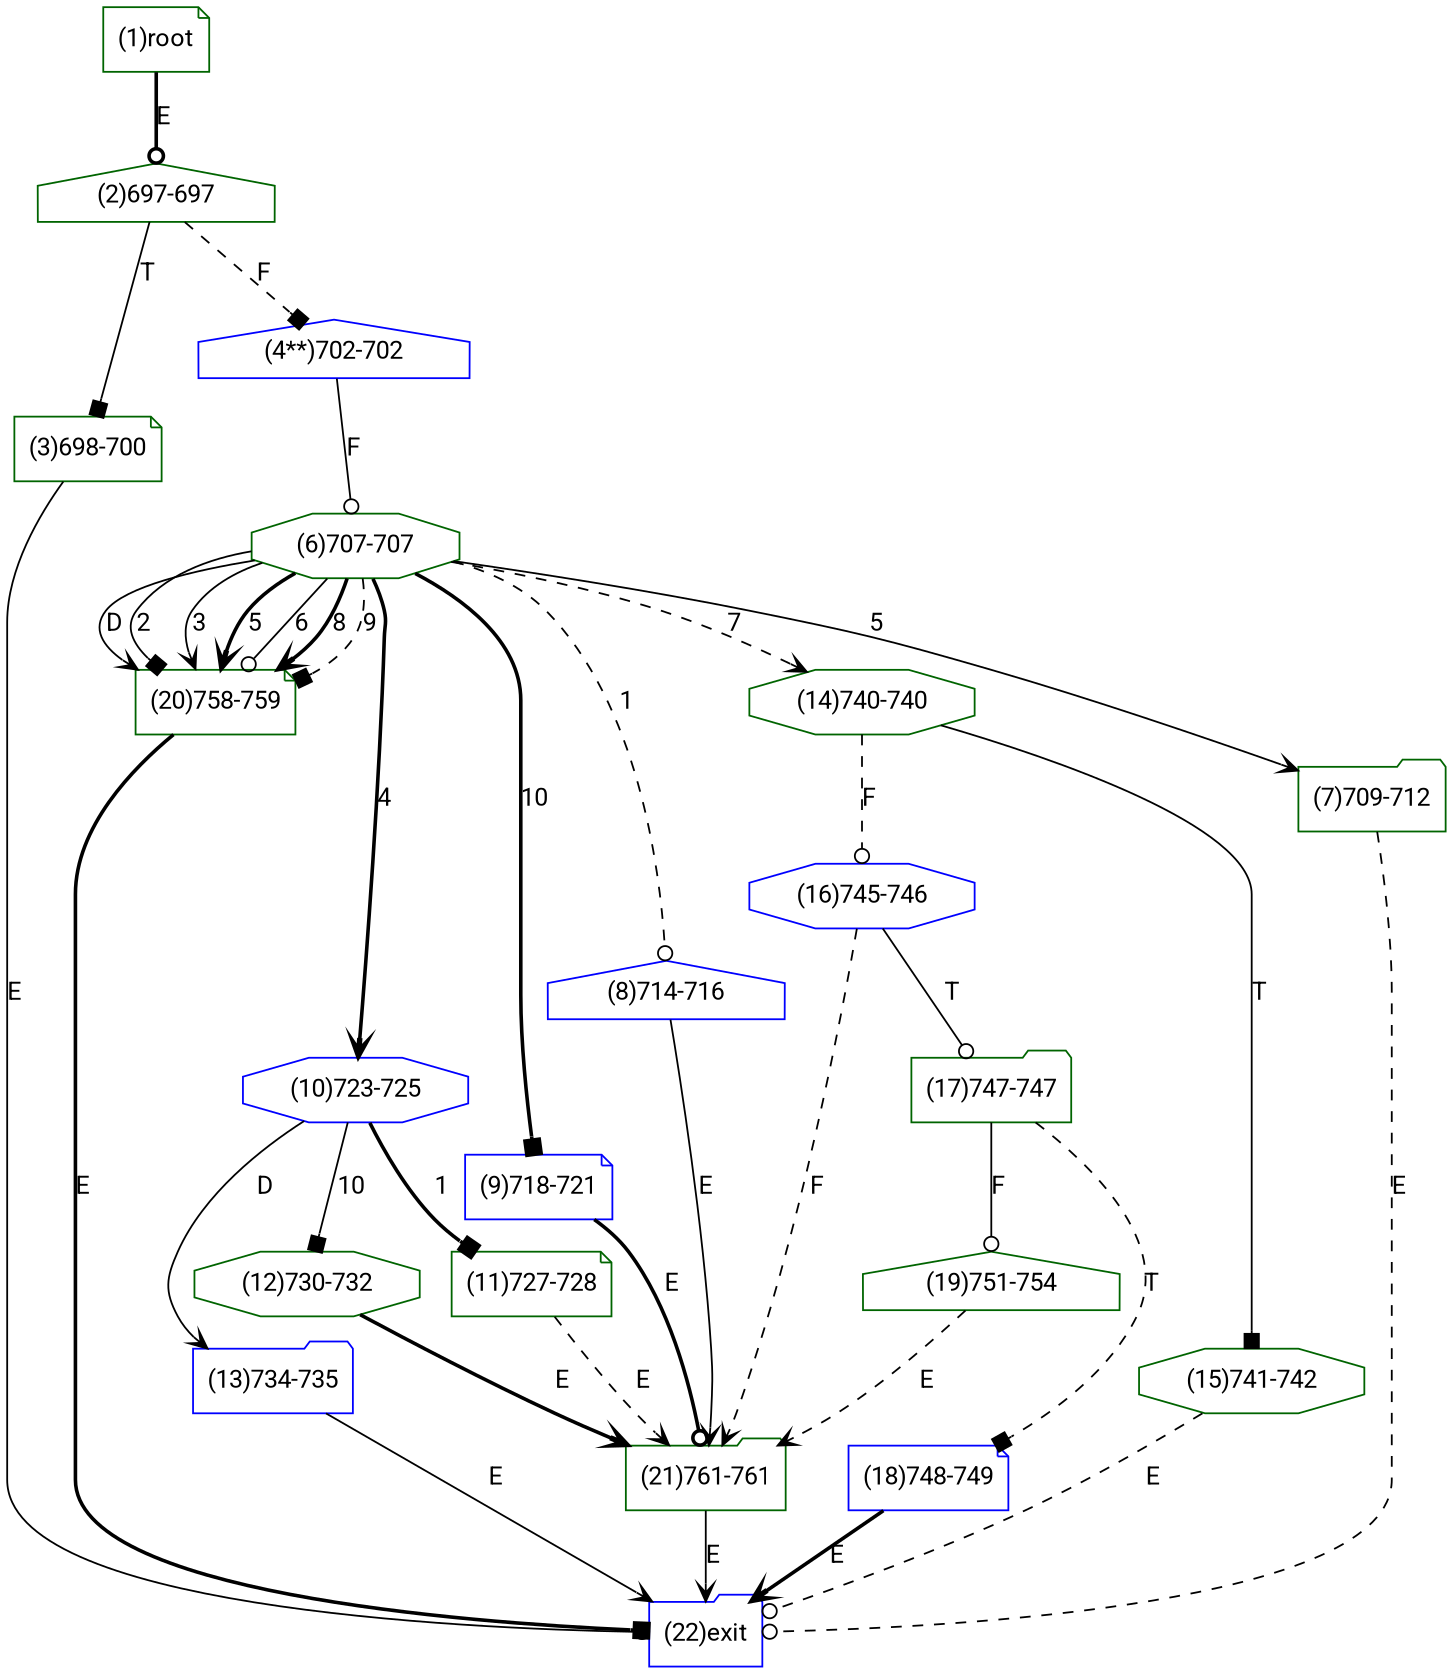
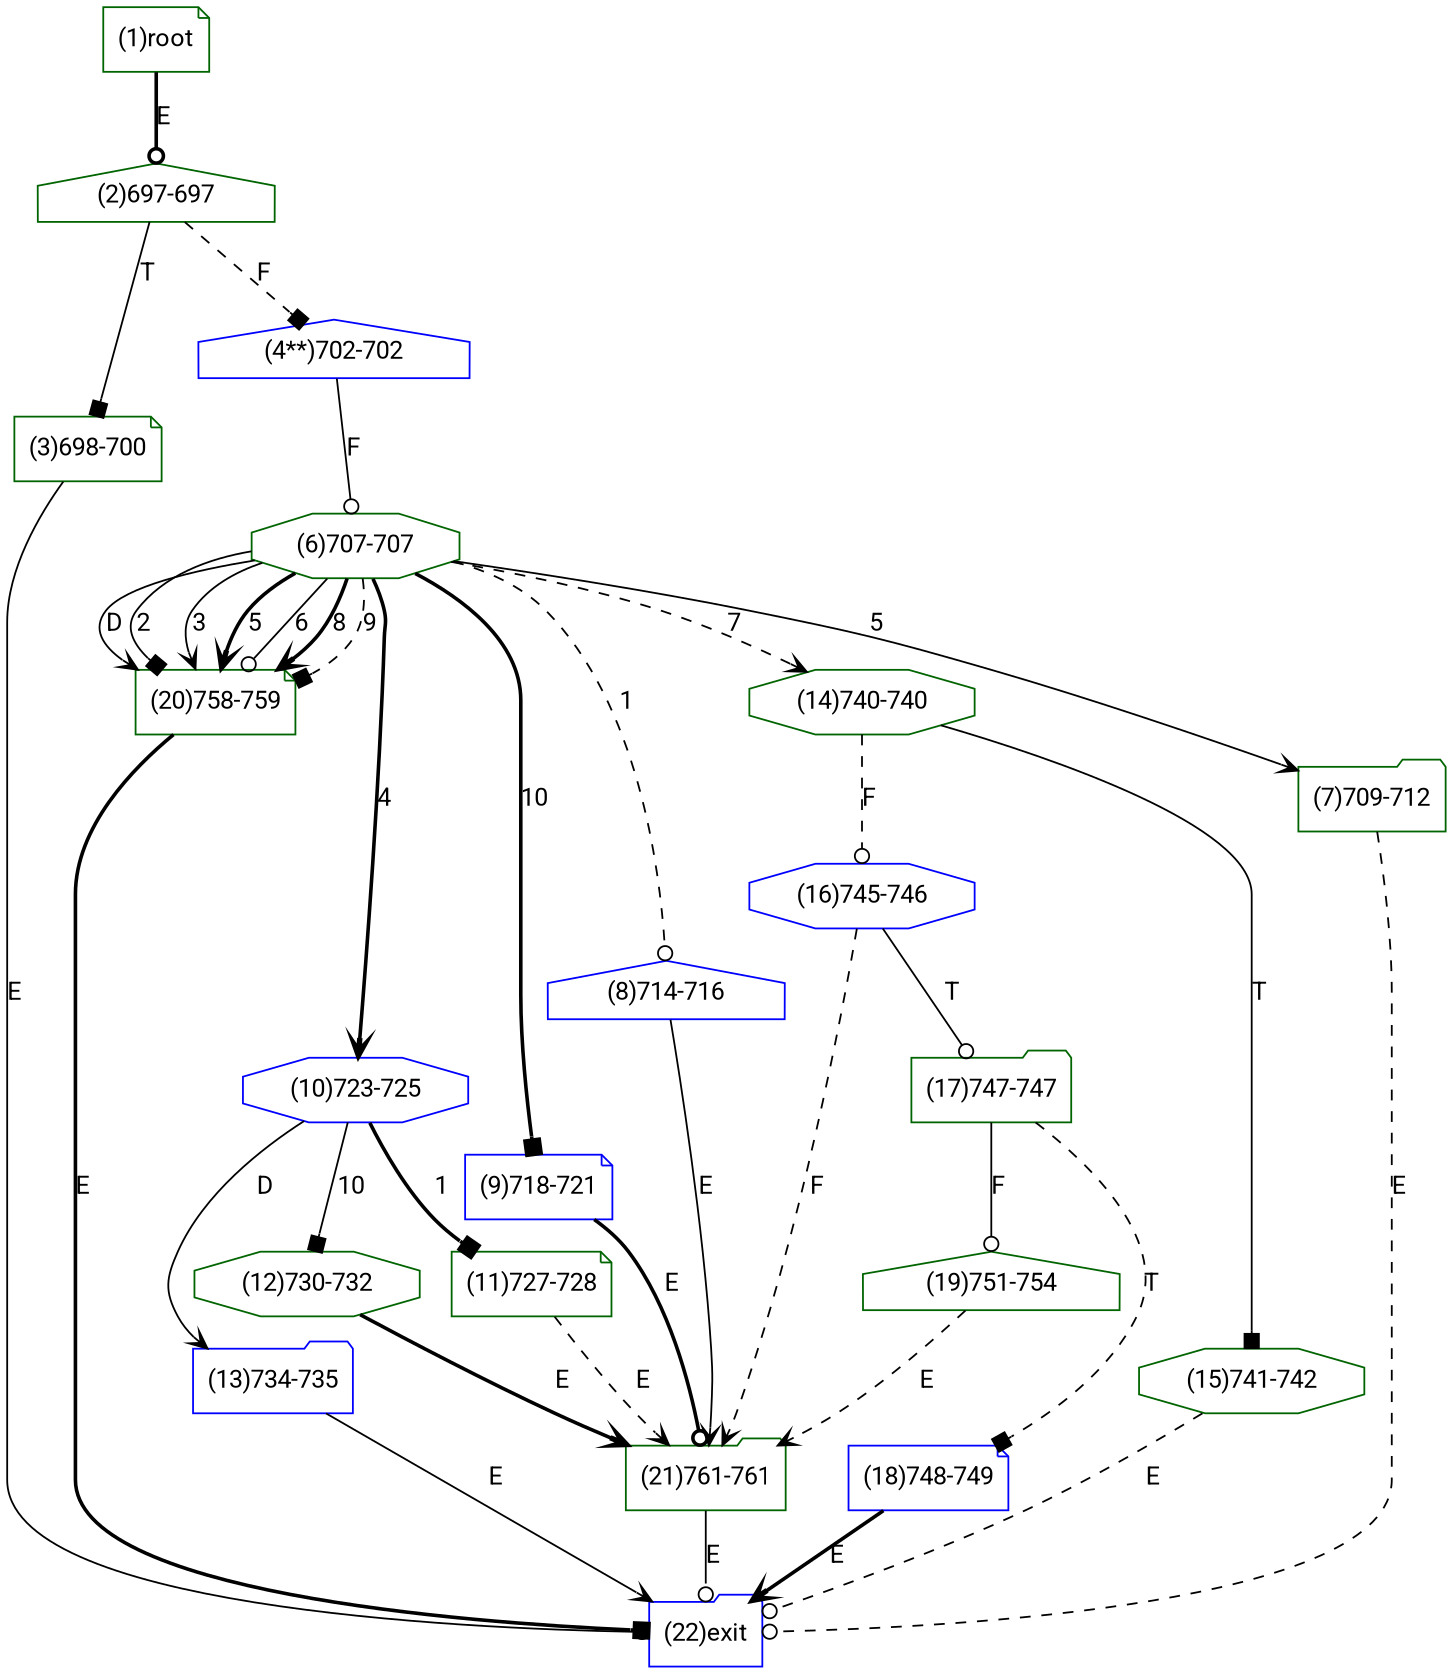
(706, 1547) -> (706, 1547)
